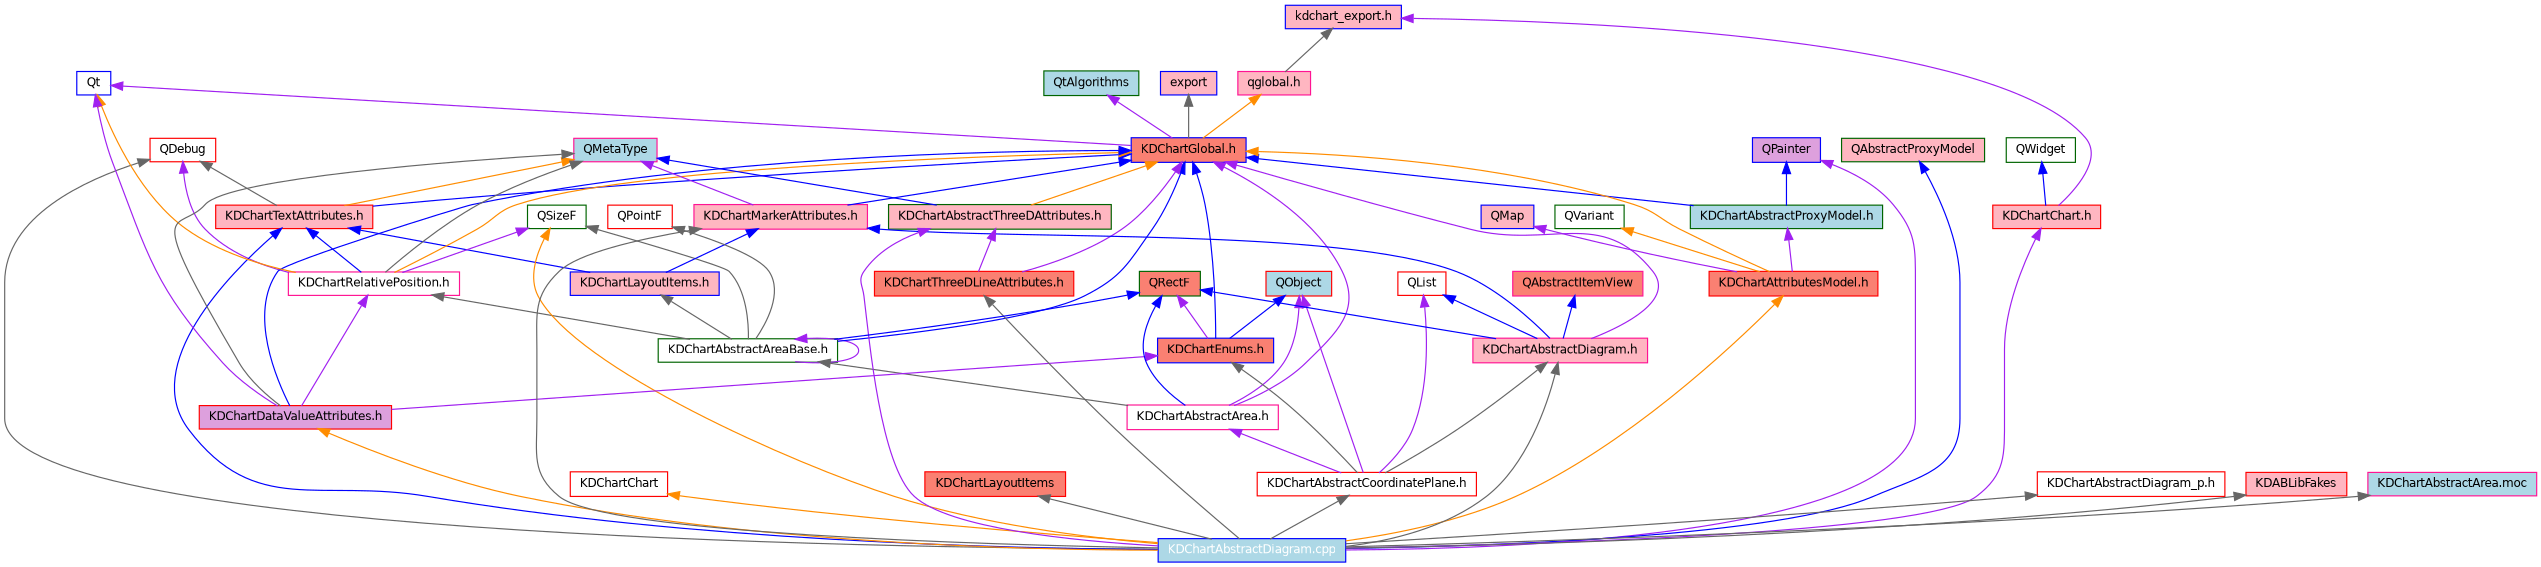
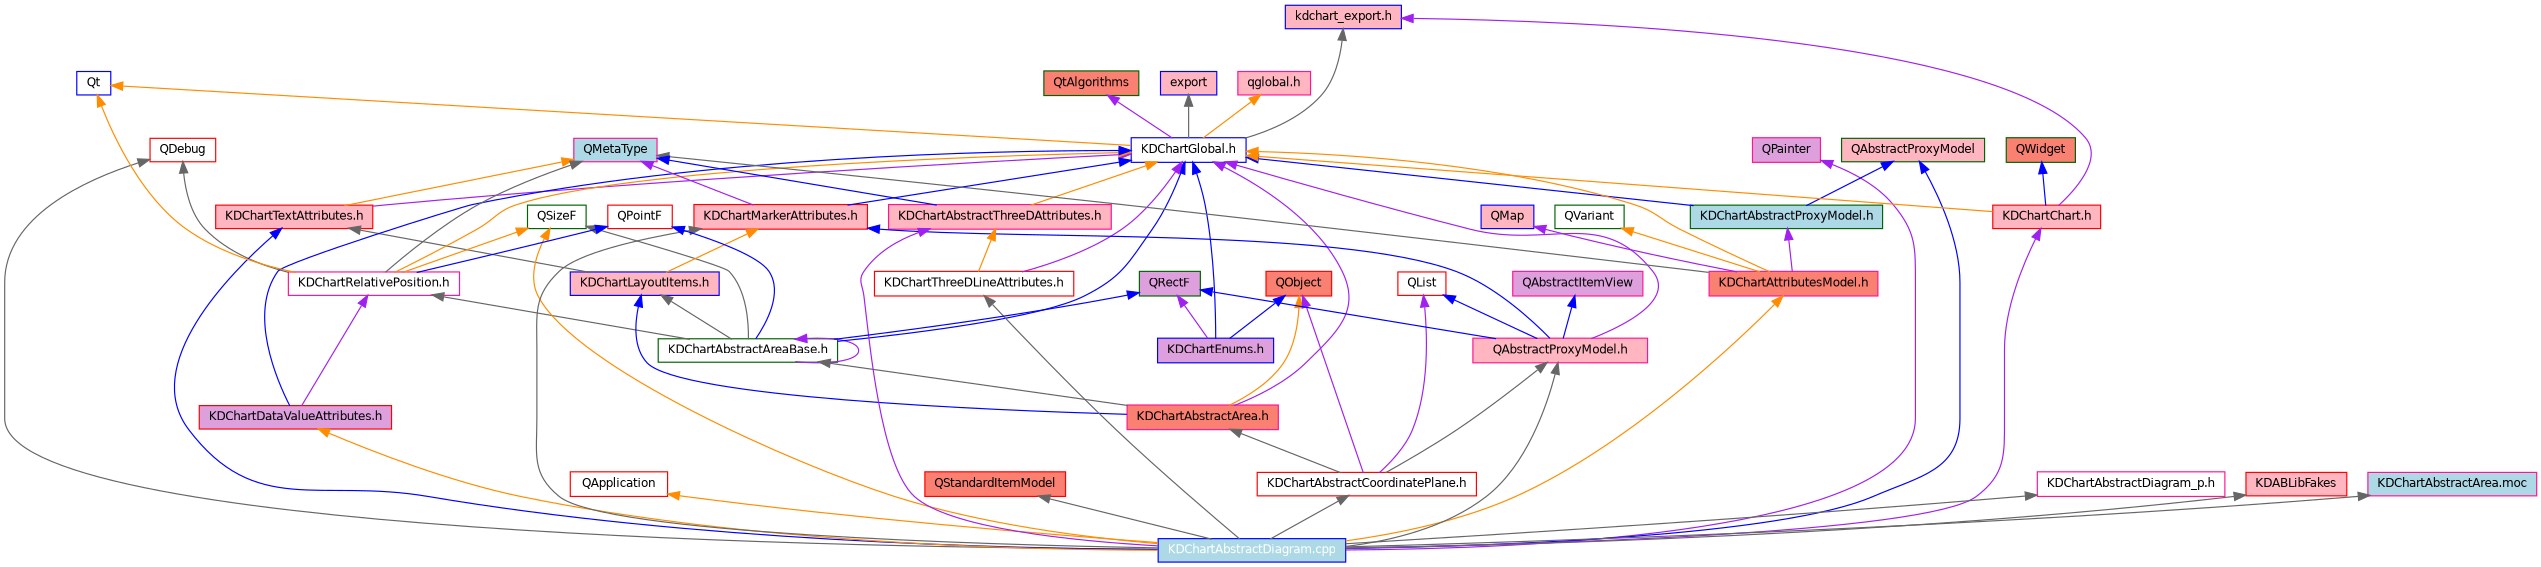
(1304, 54) -> (1311, 106)
(1091, 83) -> (1091, 83)
(627, 116) -> (627, 116)
(1189, 150) -> (1189, 150)
(1786, 150) -> (1786, 150)
(2041, 150) -> (2041, 150)
(746, 177) -> (746, 177)
(239, 184) -> none
none -> (1625, 184)
(258, 186) -> (1189, 212)
(1786, 190) -> (1844, 186)
(781, 217) -> (781, 217)
(1000, 217) -> (1000, 217)
(215, 238) -> (215, 238)
(481, 252) -> (510, 258)
(707, 253) -> (707, 253)
(340, 255) -> (511, 250)
(451, 255) -> (451, 255)
(985, 256) -> (985, 256)
(761, 264) -> (761, 264)
(158, 275) -> none
(974, 284) -> (974, 284)
(1170, 284) -> (1170, 284)
(1299, 284) -> (1299, 284)
(1578, 284) -> (1578, 284)
(1794, 284) -> (1794, 284)
(1216, 350) -> (1216, 350)
(1560, 350) -> (1560, 350)
(1148, 365) -> (855, 401)
(1280, 368) -> (1280, 368)
(769, 383) -> none
(1203, 417) -> (1203, 417)
(1302, 418) -> none
(1291, 453) -> (1291, 453)
(619, 484) -> (619, 484)
(995, 484) -> (995, 484)
(2131, 484) -> (2131, 484)
